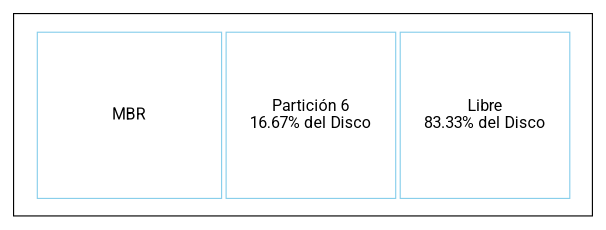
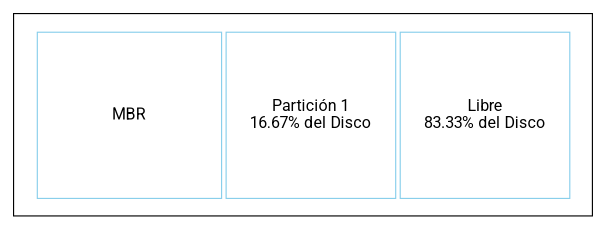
(311, 106) -> (311, 106)
